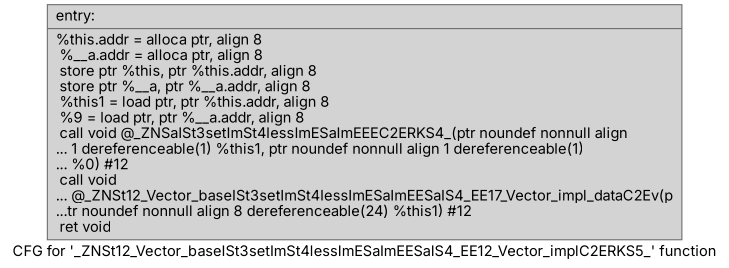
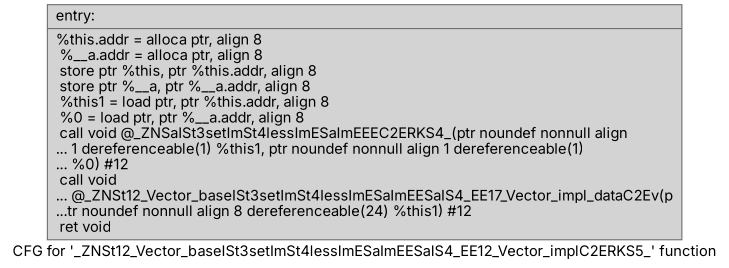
(180, 118) -> (180, 118)
